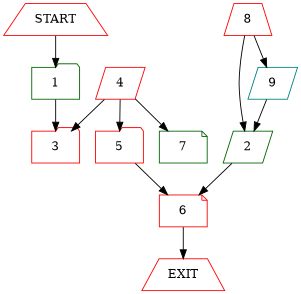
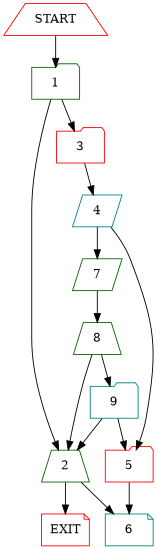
(248, 19) -> (97, 338)
(120, 83) -> (97, 211)
(273, 83) -> (114, 402)
(91, 112) -> (88, 175)
(183, 147) -> (97, 275)
(248, 147) -> (65, 466)
(183, 211) -> (129, 530)
(183, 238) -> (65, 494)
none -> (32, 271)
(183, 275) -> (65, 530)
none -> (97, 302)
none -> (121, 430)
